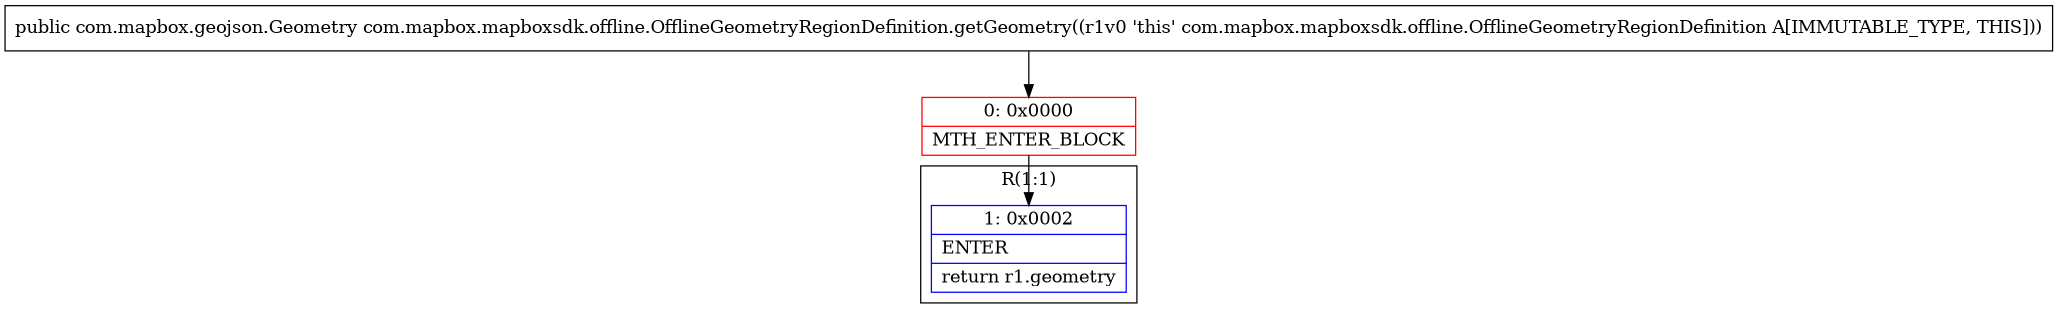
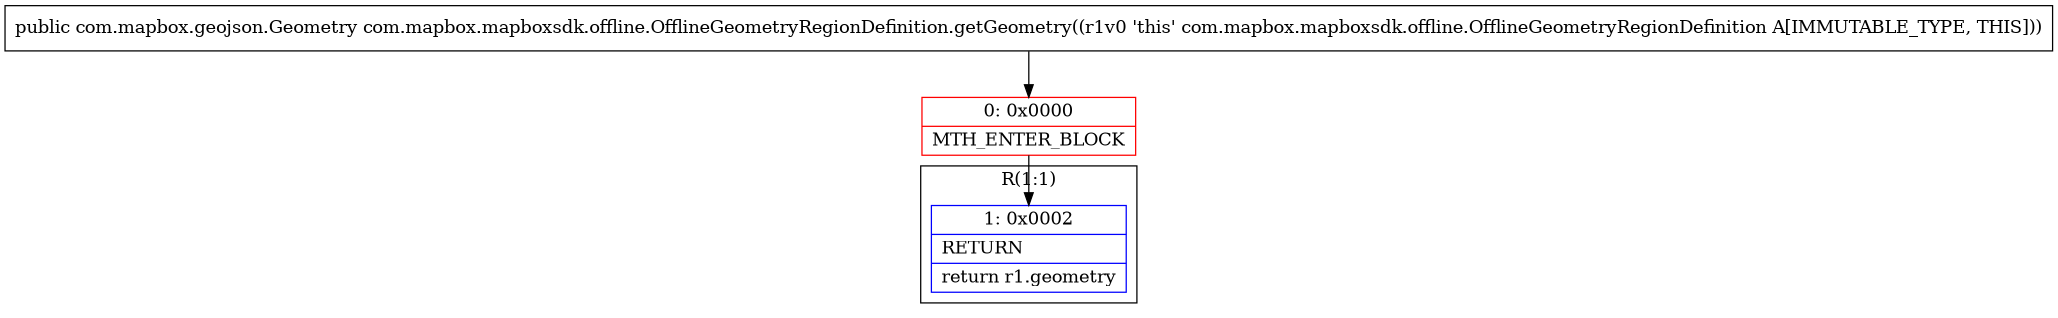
(975, 248) -> (982, 248)
